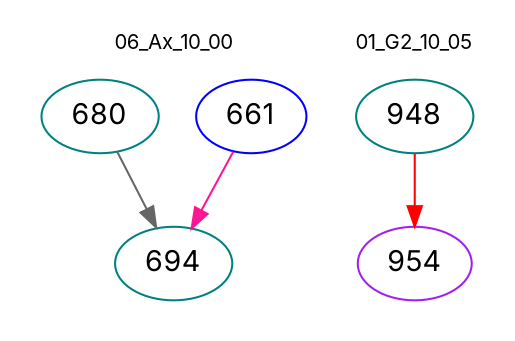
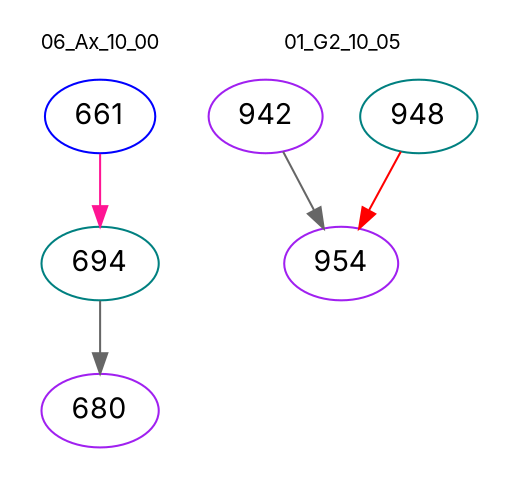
(100, 116) -> (100, 411)
none -> (266, 116)
(132, 180) -> (100, 327)
